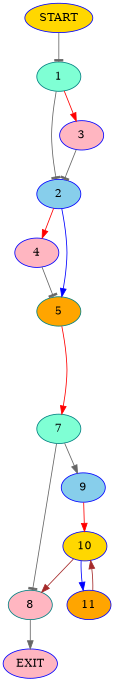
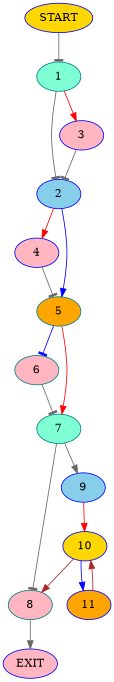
none -> (37, 370)
